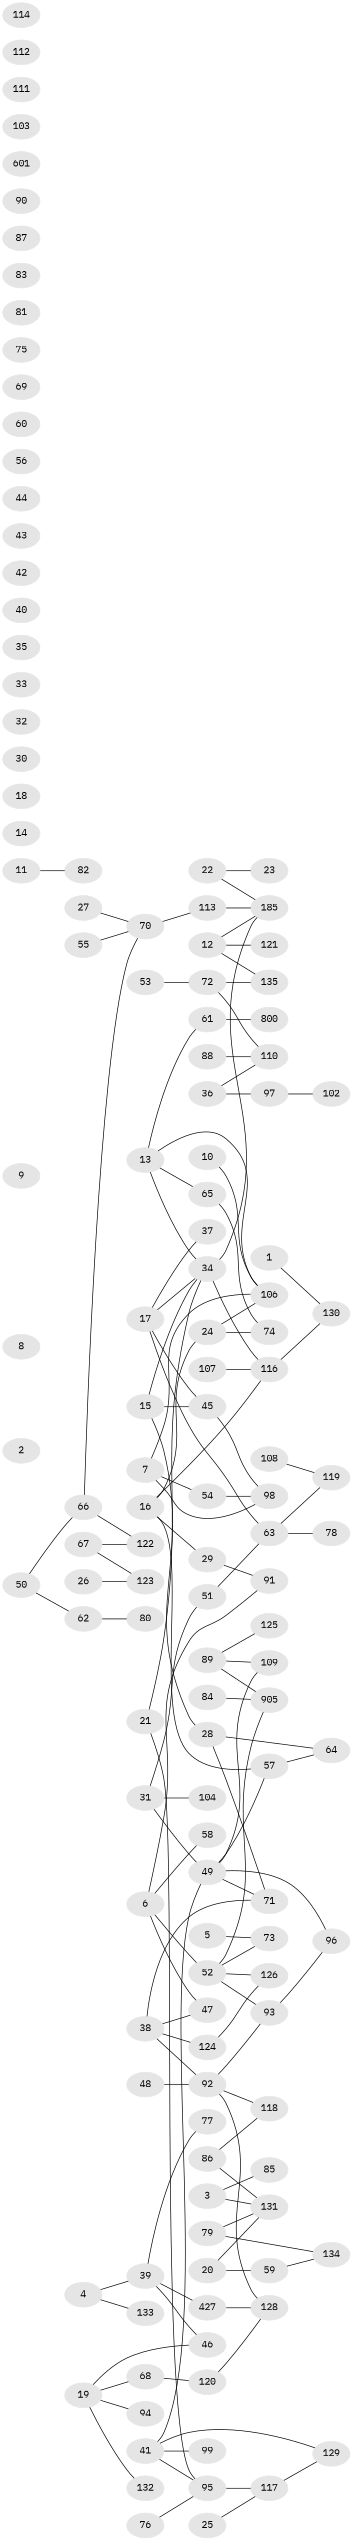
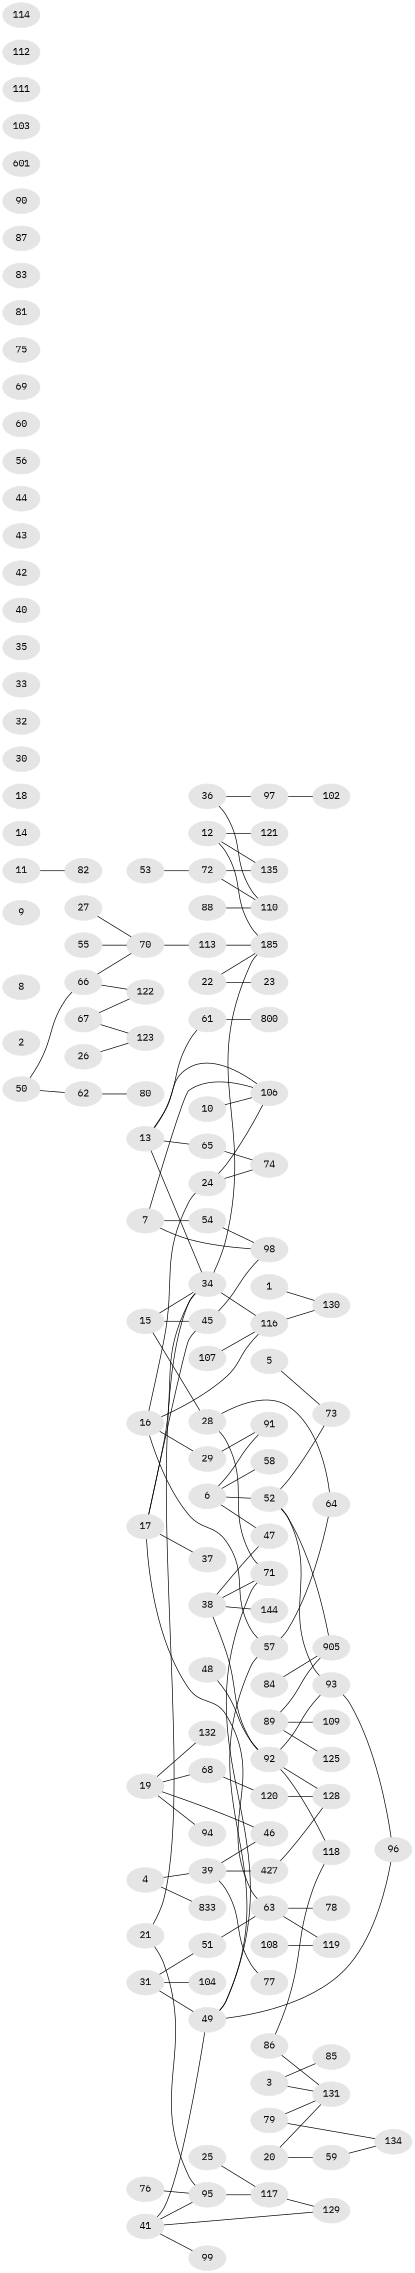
(238, 1763) -> none
(269, 1976) -> none
(207, 2047) -> (269, 1611)
(145, 2313) -> (207, 1908)
